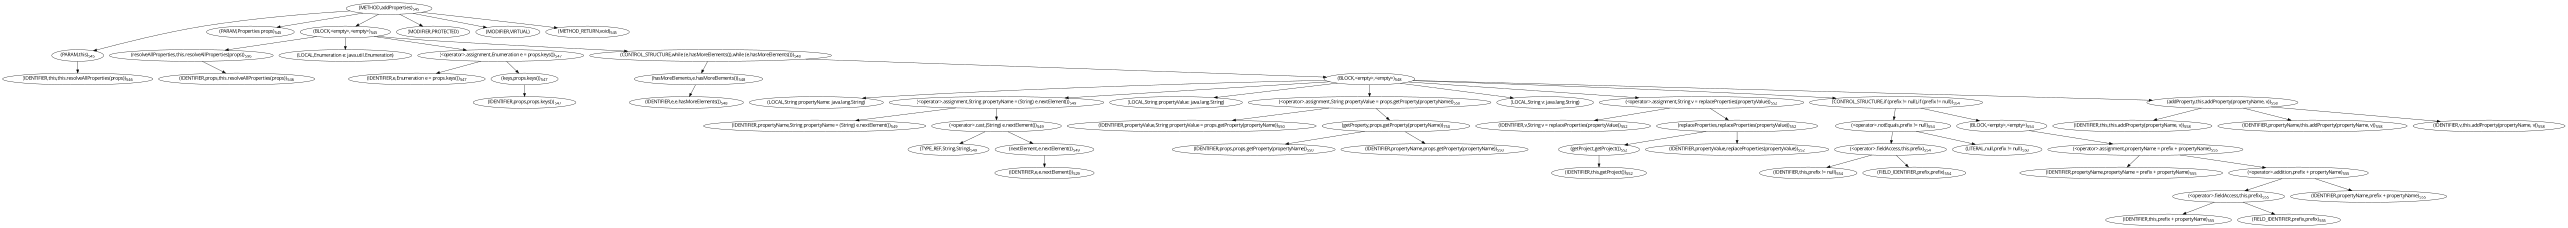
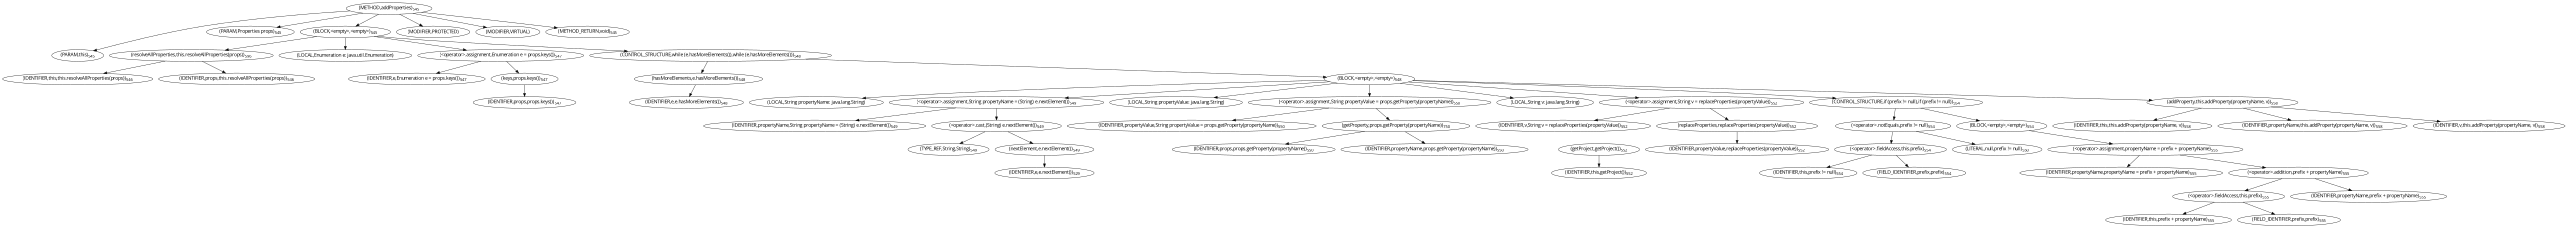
(78, 66) -> (136, 67)
(1667, 138) -> none
